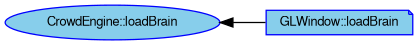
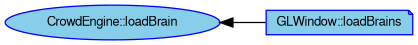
(339, 23) -> (339, 23)
